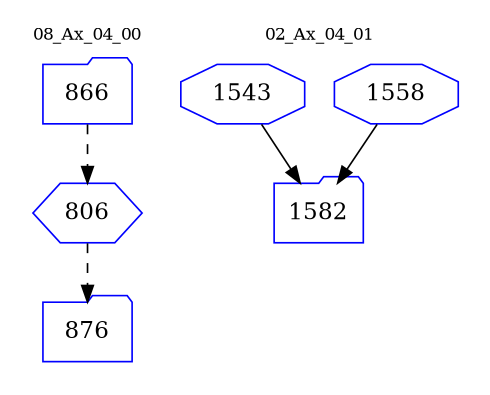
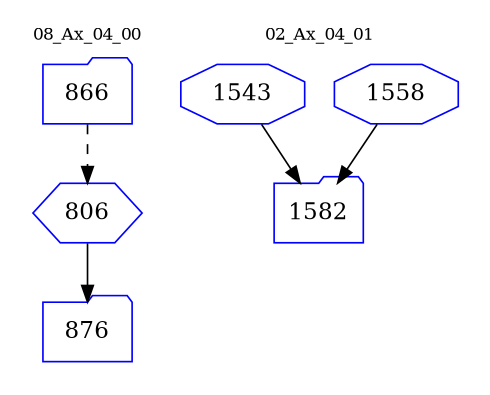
(88, 264) -> (88, 264)
